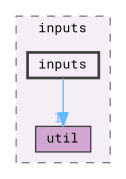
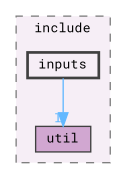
(63, 29) -> (63, 29)
